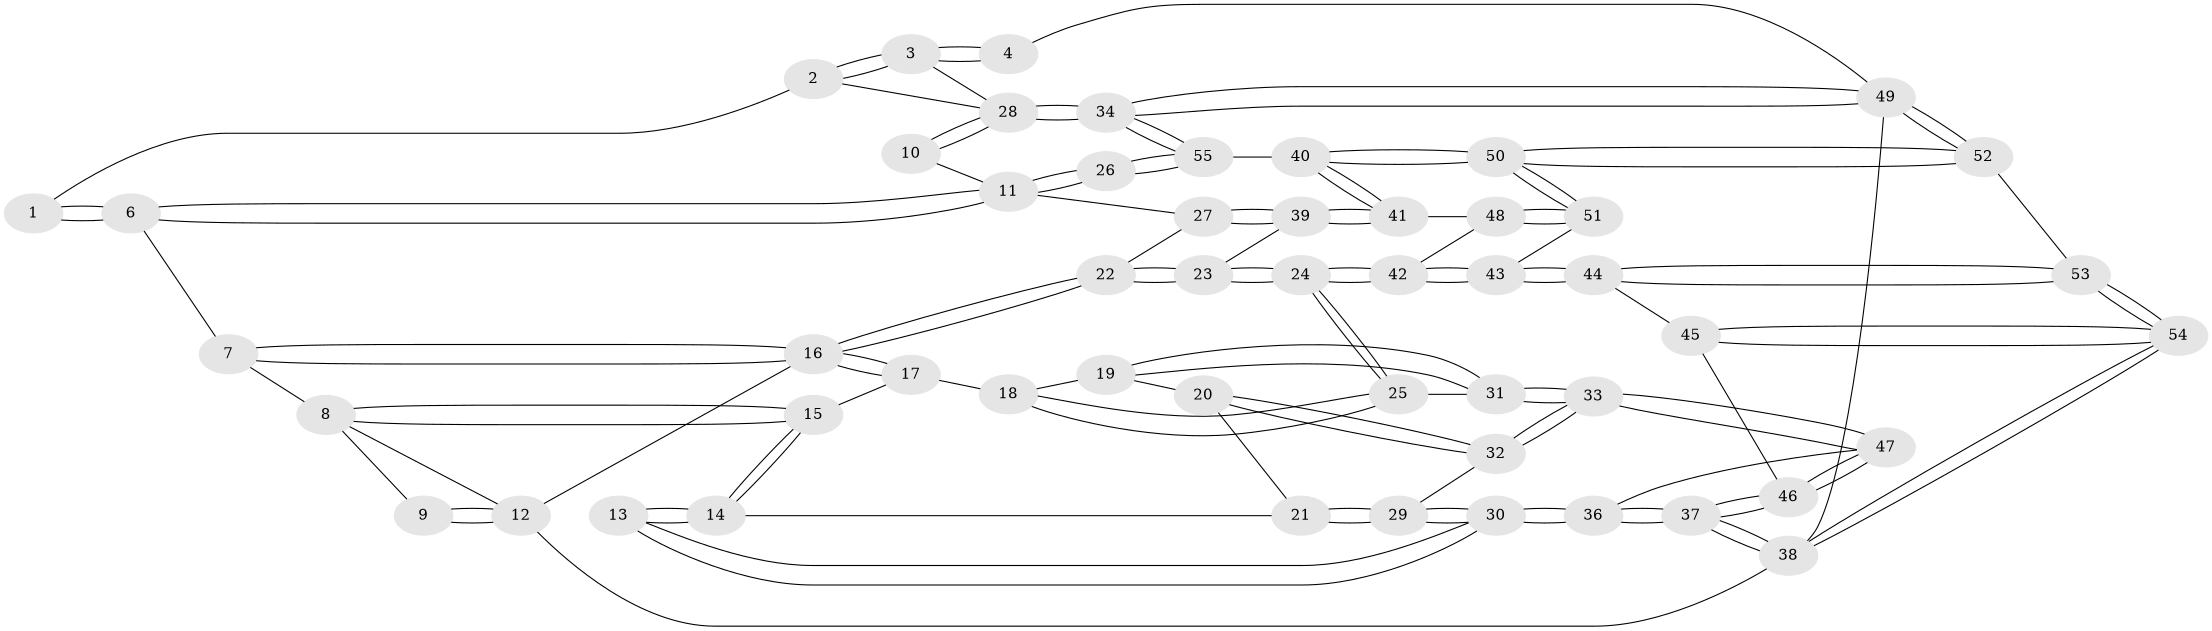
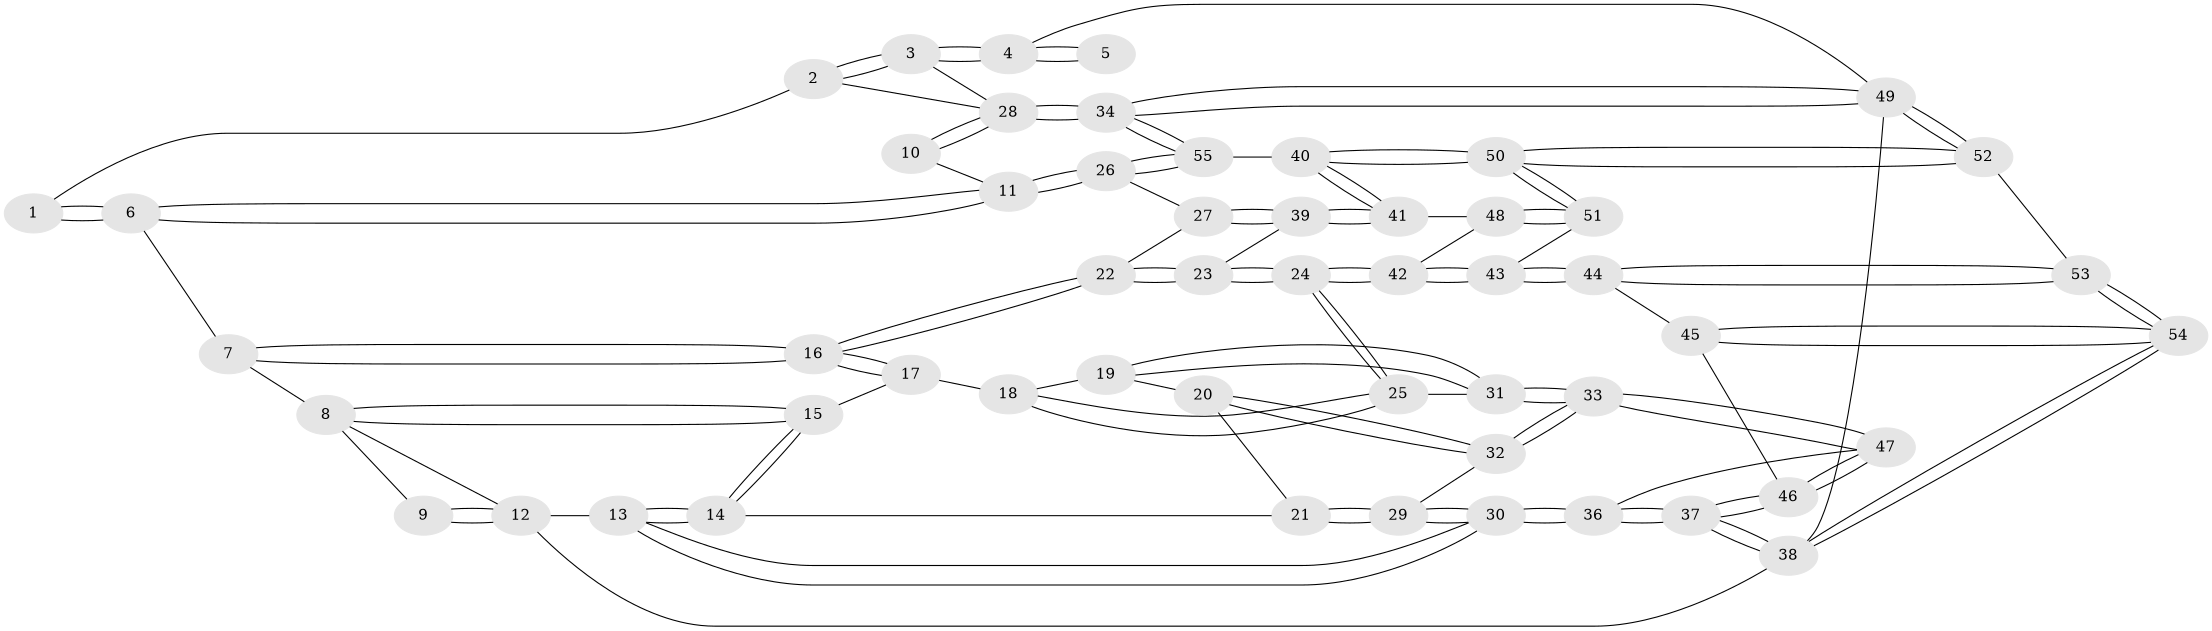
none -> (1106, 54)
(1106, 204) -> (1155, 194)
(667, 435) -> (570, 516)
